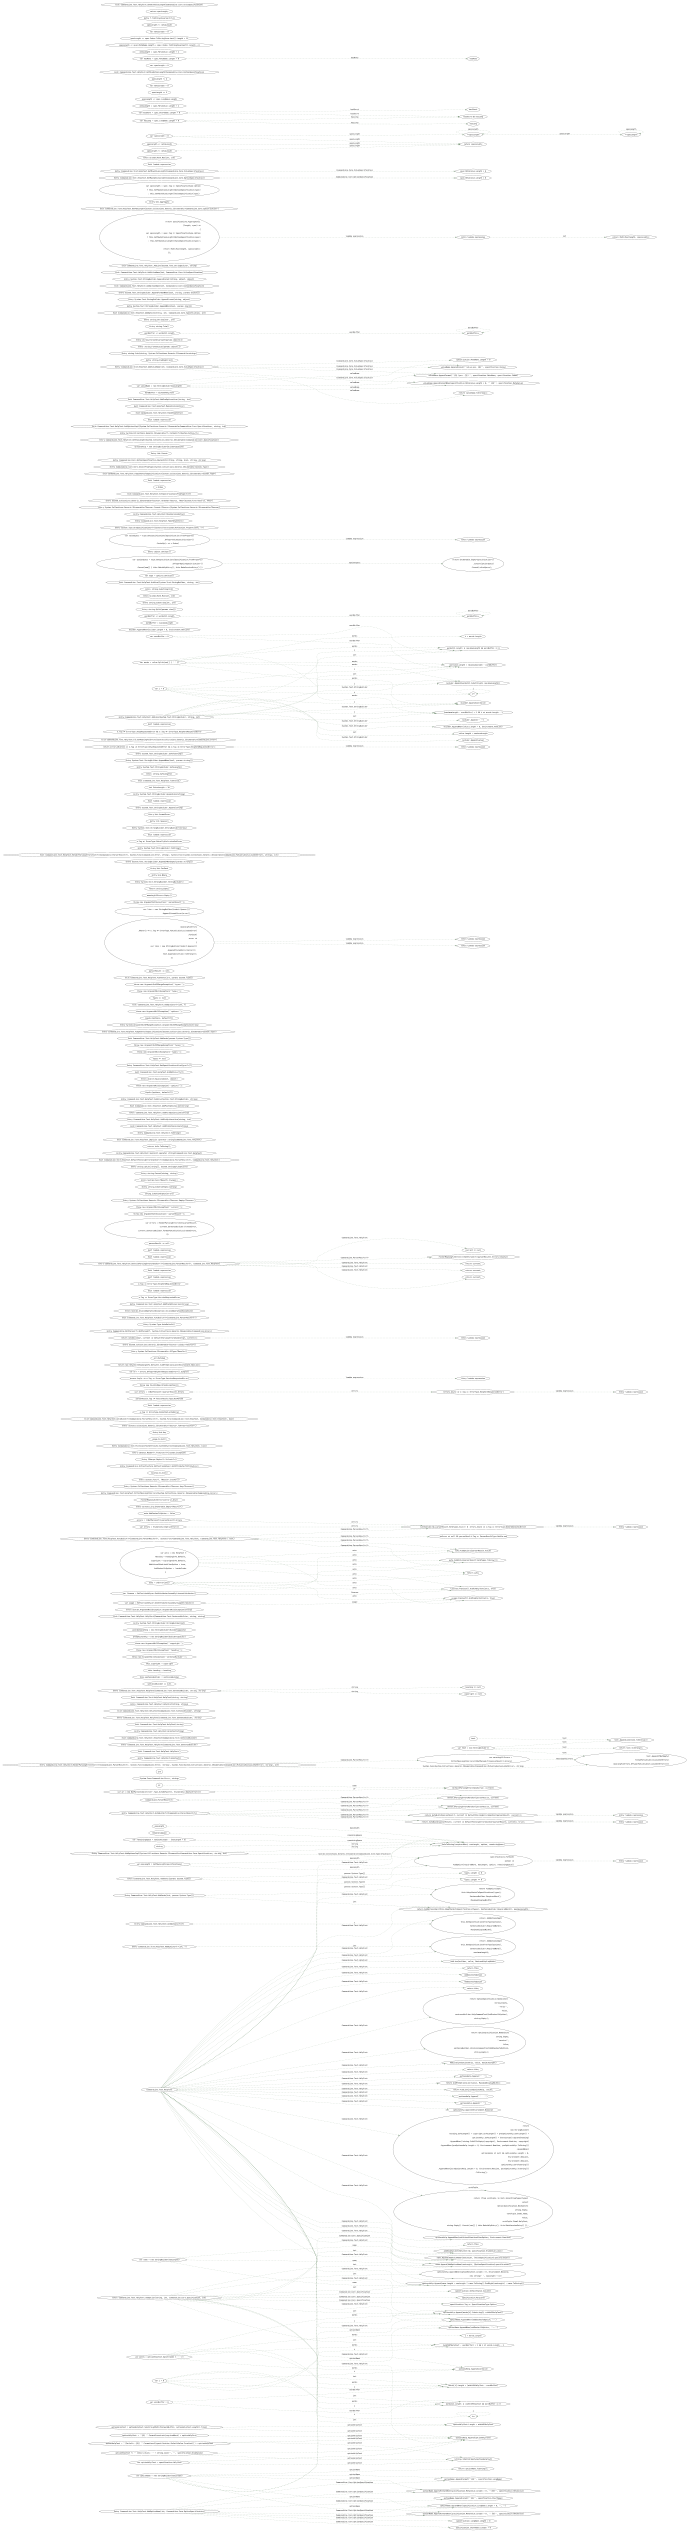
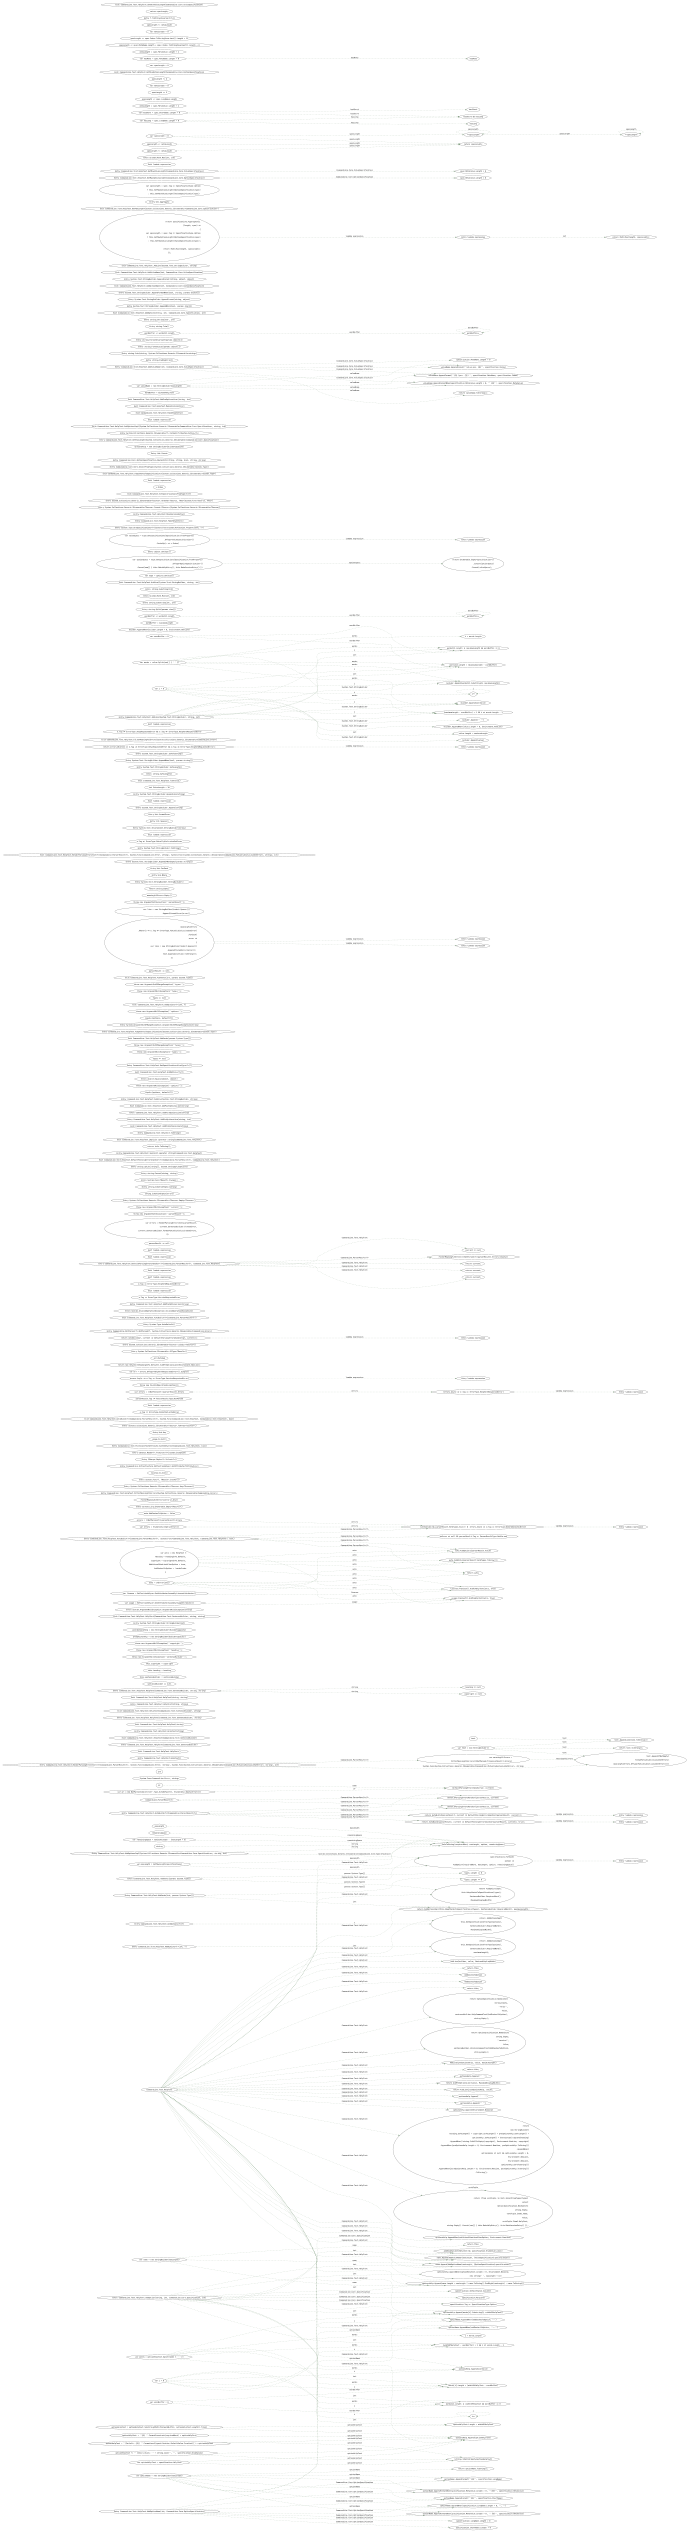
(159, 828) -> (159, 828)
none -> (313, 2487)
